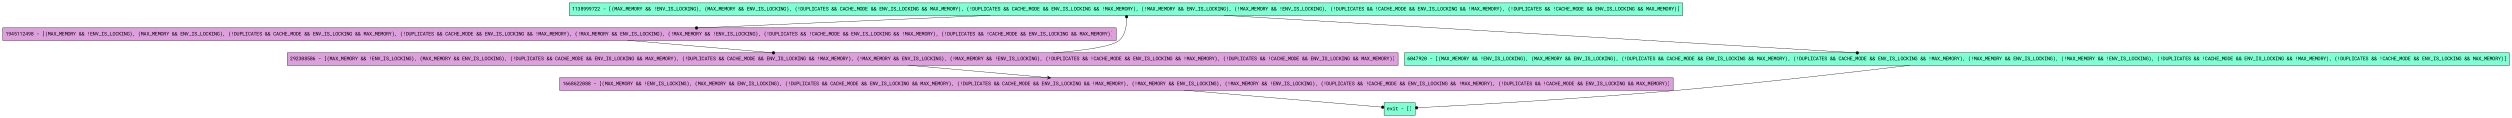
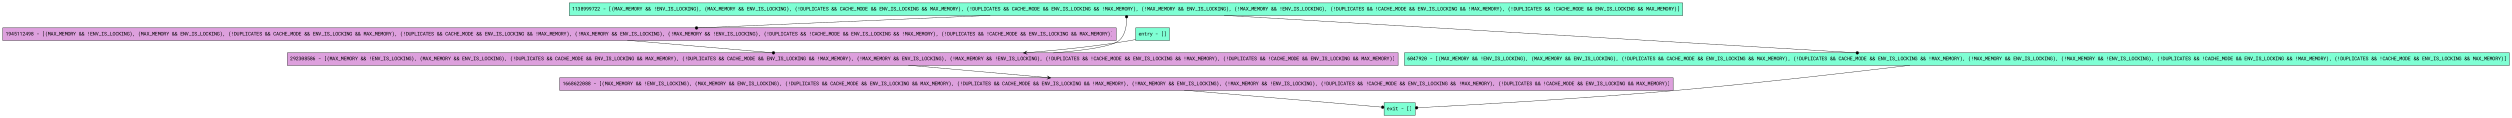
none -> (1153, 34)
